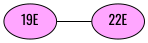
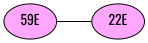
(30, 21) -> (30, 21)
